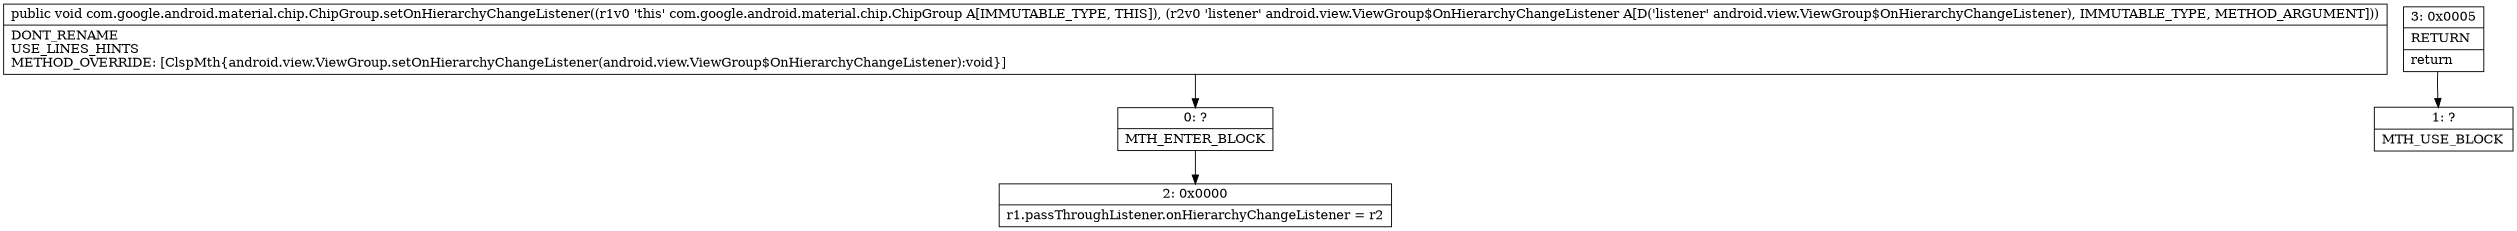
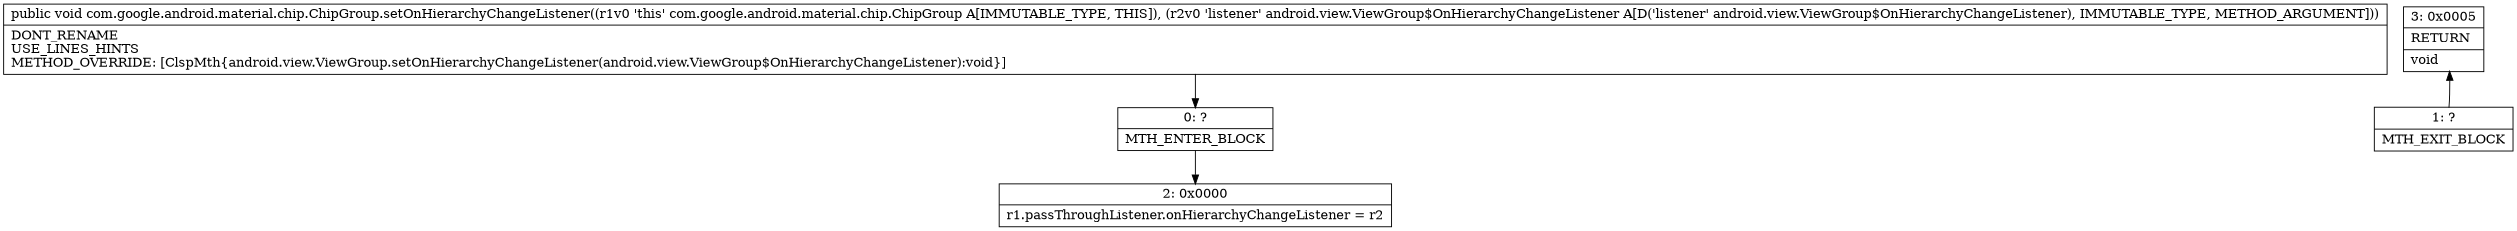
(2432, 60) -> (2425, 60)
(2438, 85) -> (2450, 94)
(2442, 140) -> (2444, 140)
